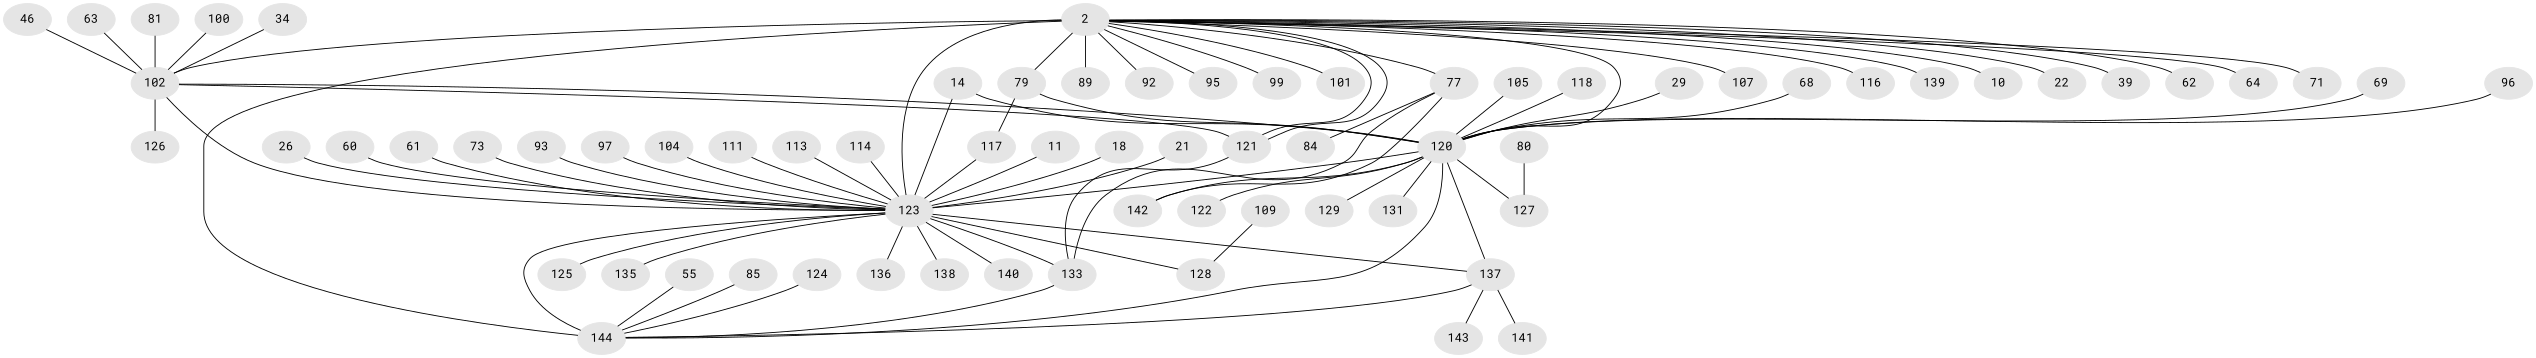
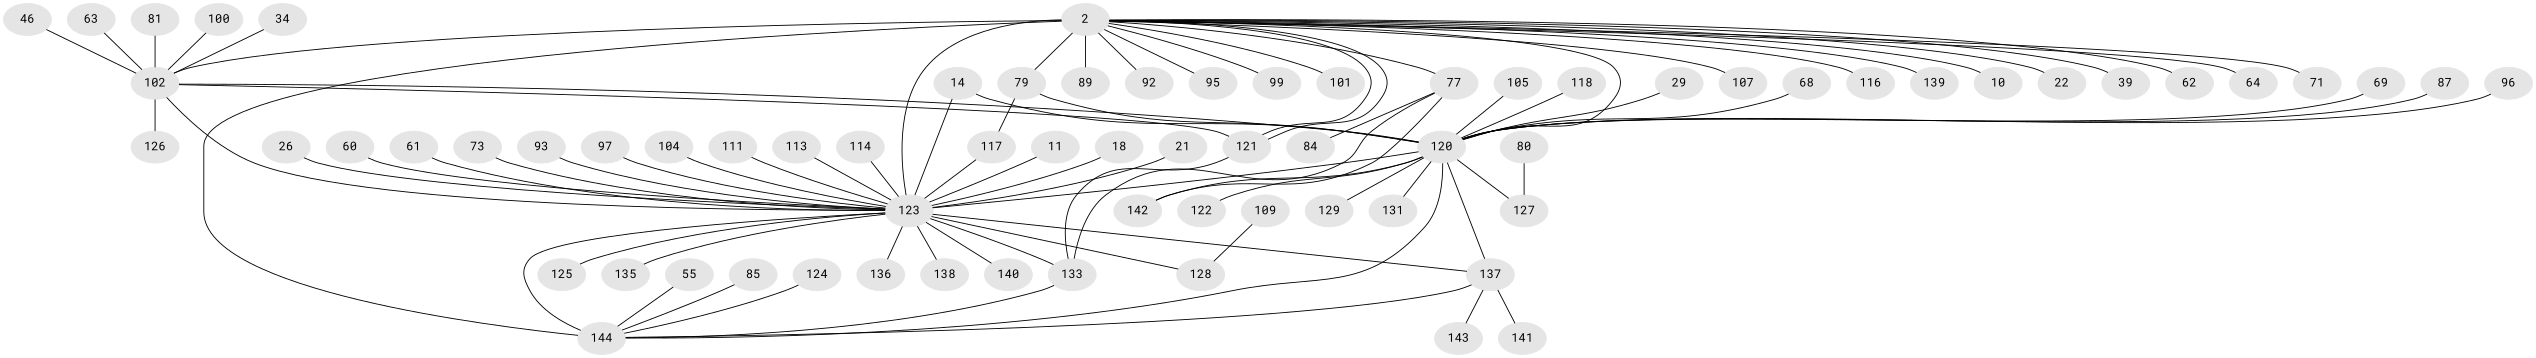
none -> (2445, 83)
